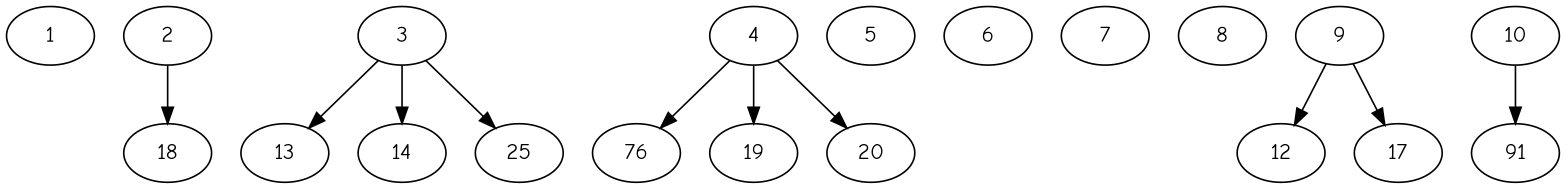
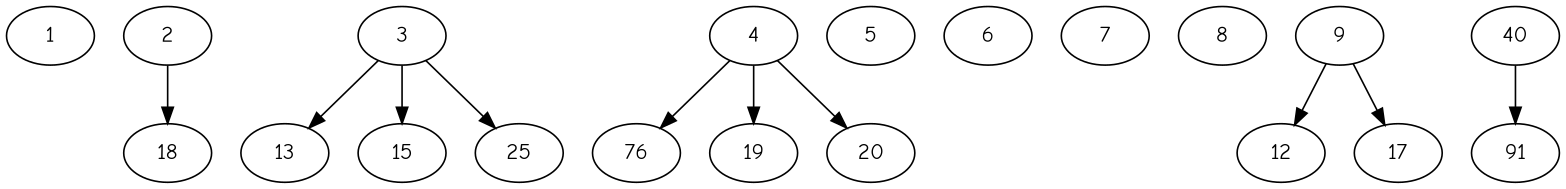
(1515, 36) -> (1515, 36)
(402, 153) -> (402, 153)
